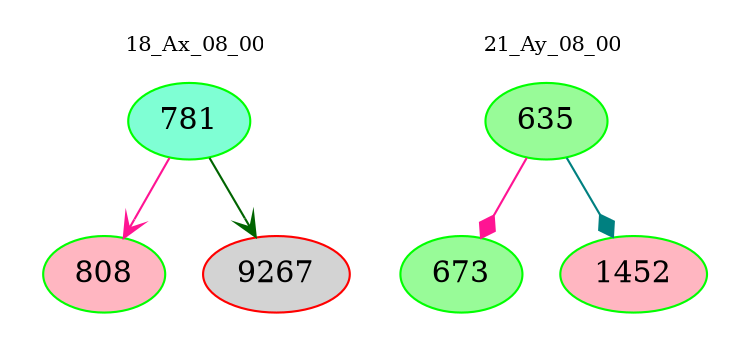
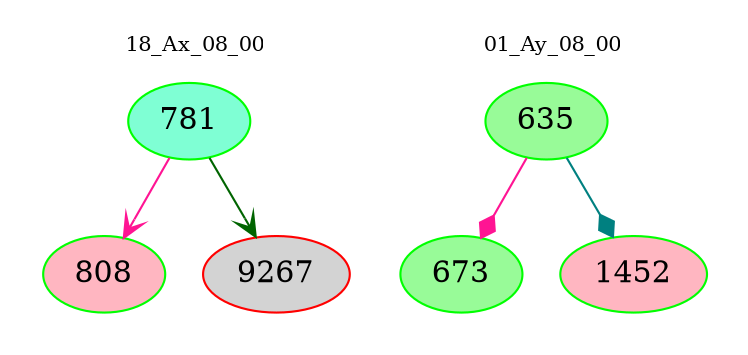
(553, 46) -> (553, 46)
